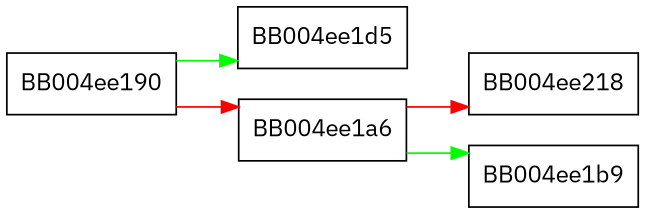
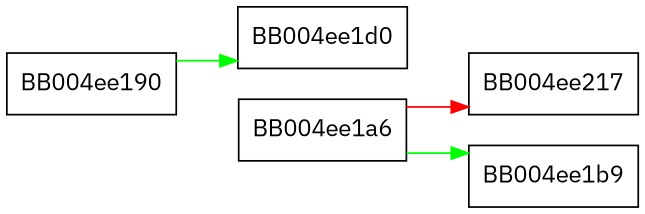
(323, 38) -> (323, 38)
(554, 84) -> (554, 84)
(199, 107) -> none
